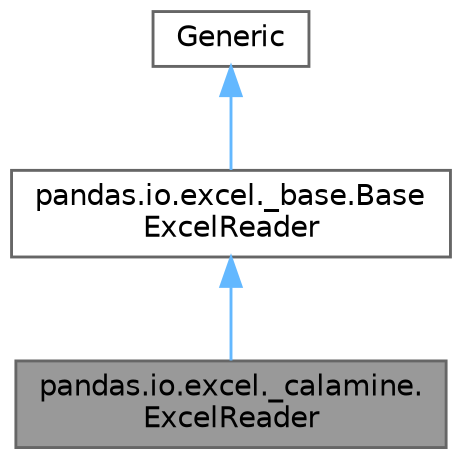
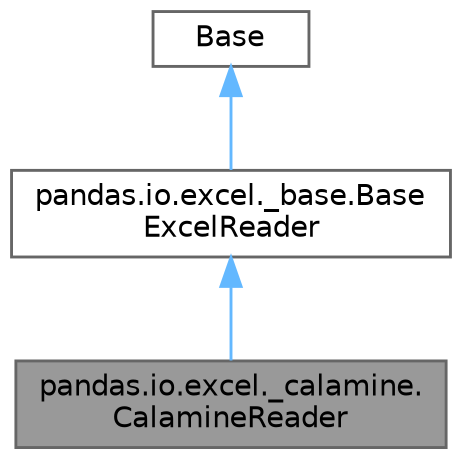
(231, 39) -> (231, 39)
(231, 404) -> (231, 404)
